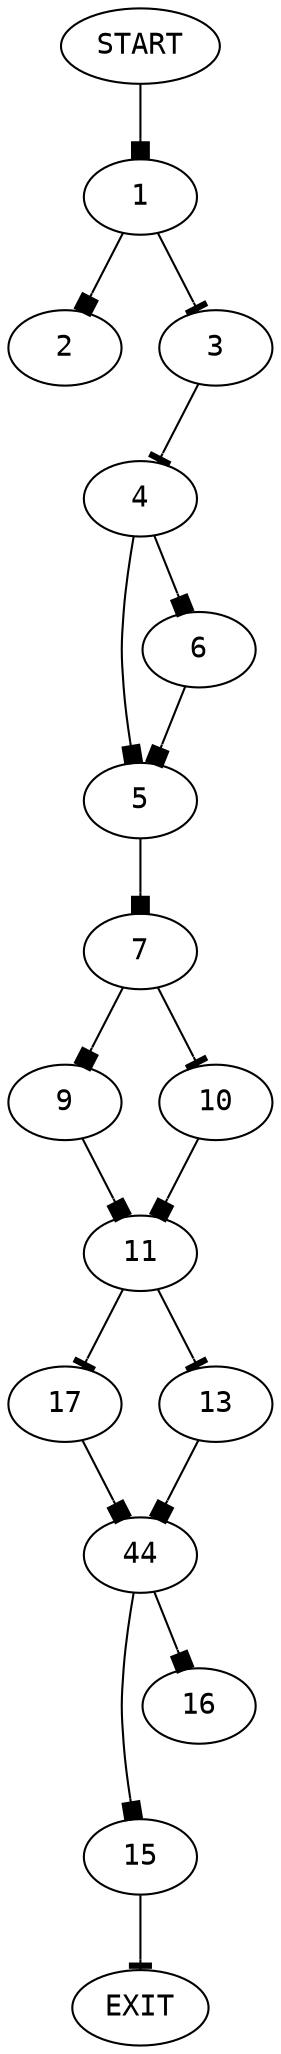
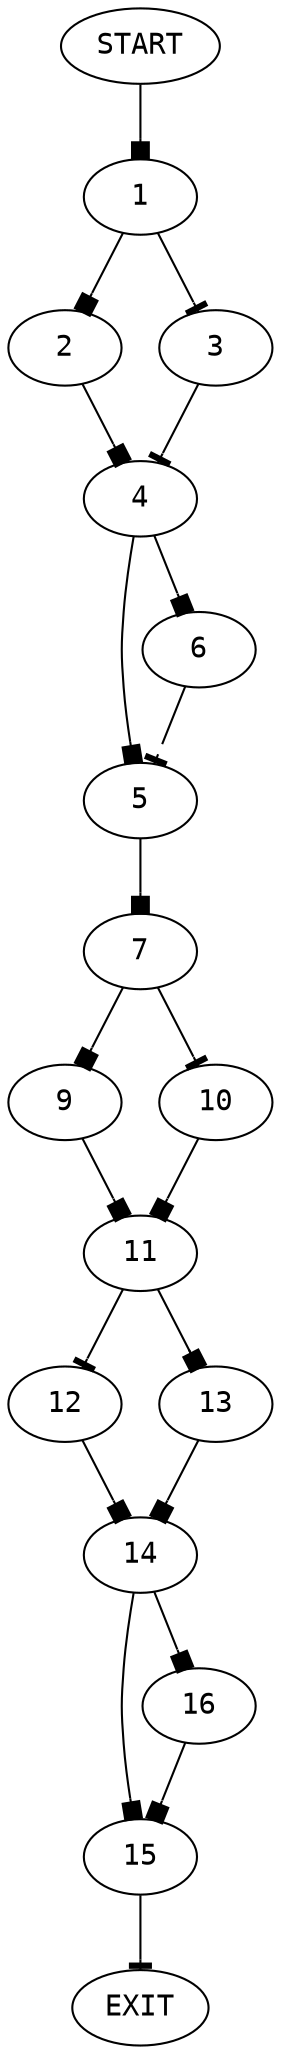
none -> (98, 414)
(174, 715) -> (174, 715)
(176, 1324) -> (176, 1324)
(65, 1404) -> (65, 1404)
(140, 1555) -> (140, 1555)
none -> (174, 1772)
